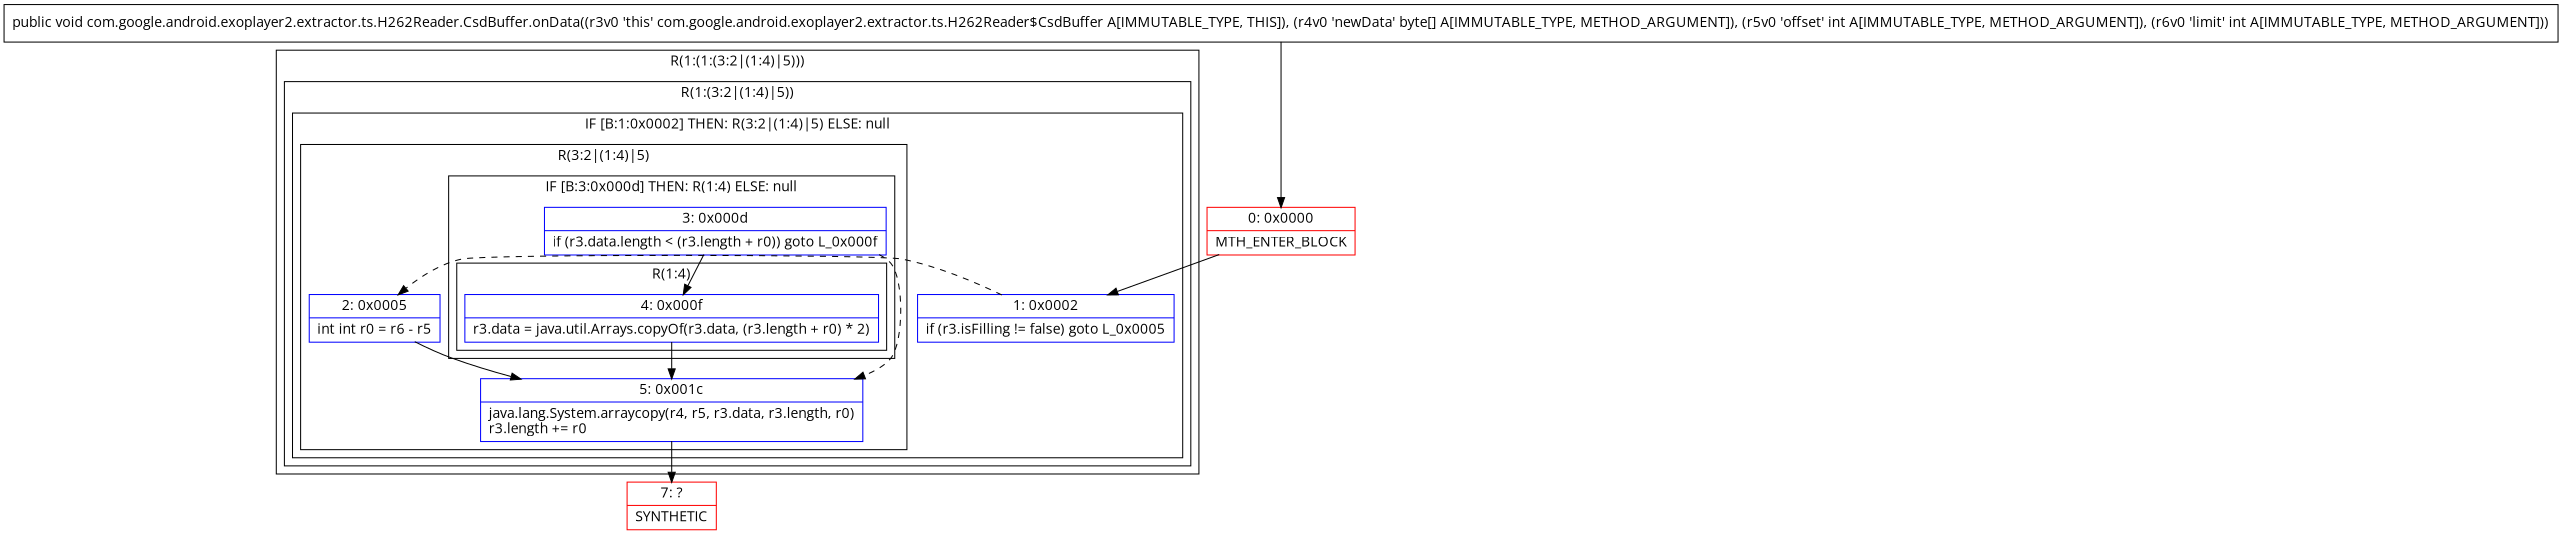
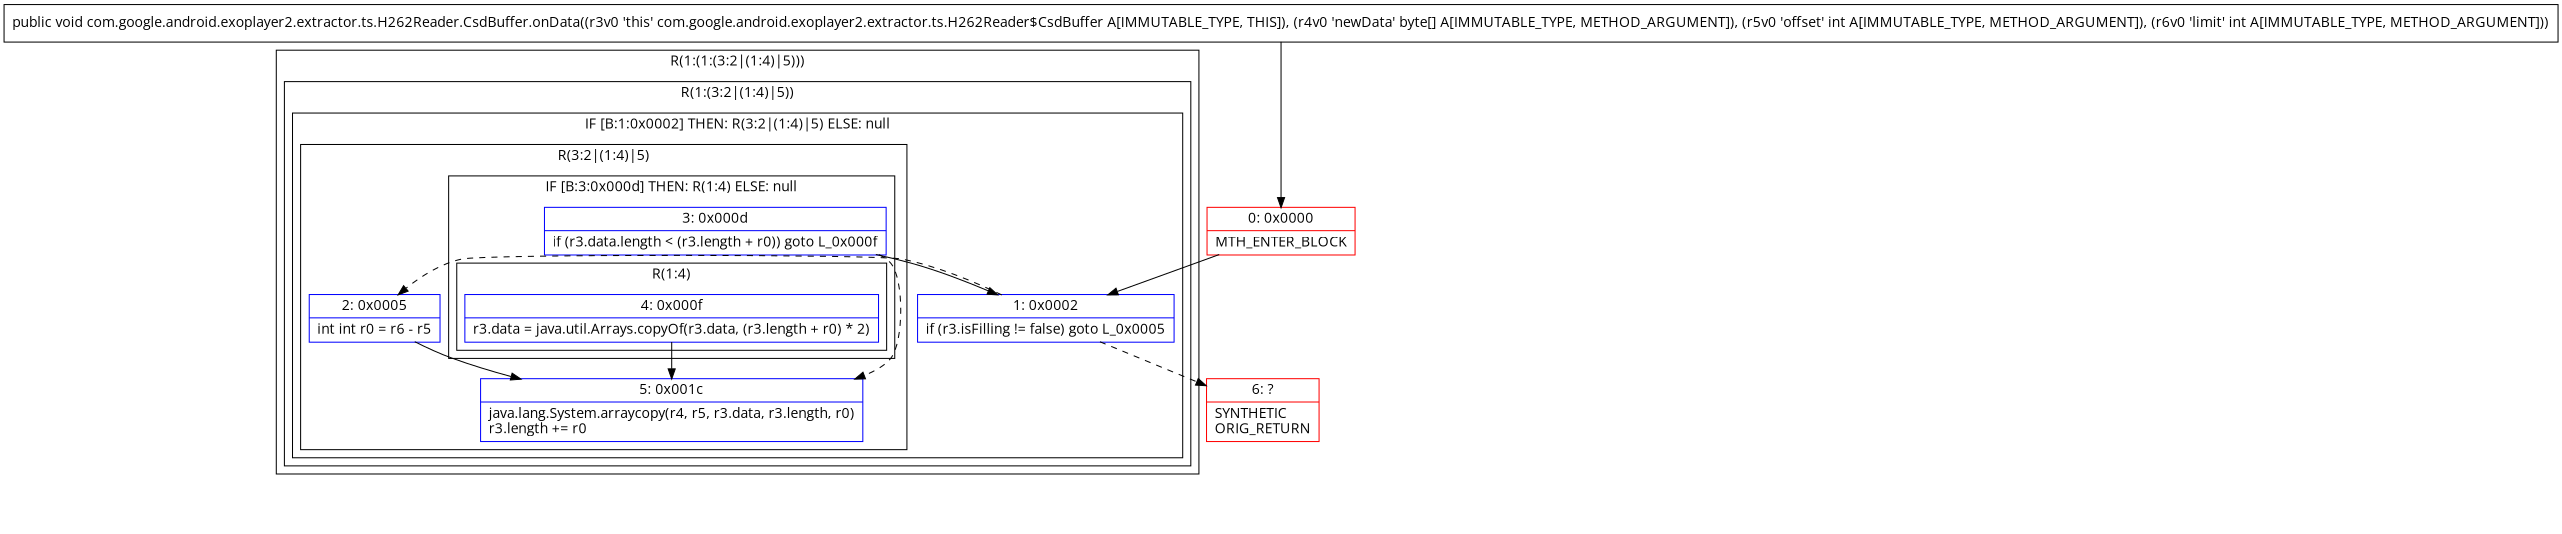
(696, 270) -> (933, 270)
none -> (1263, 410)
(672, 506) -> none
